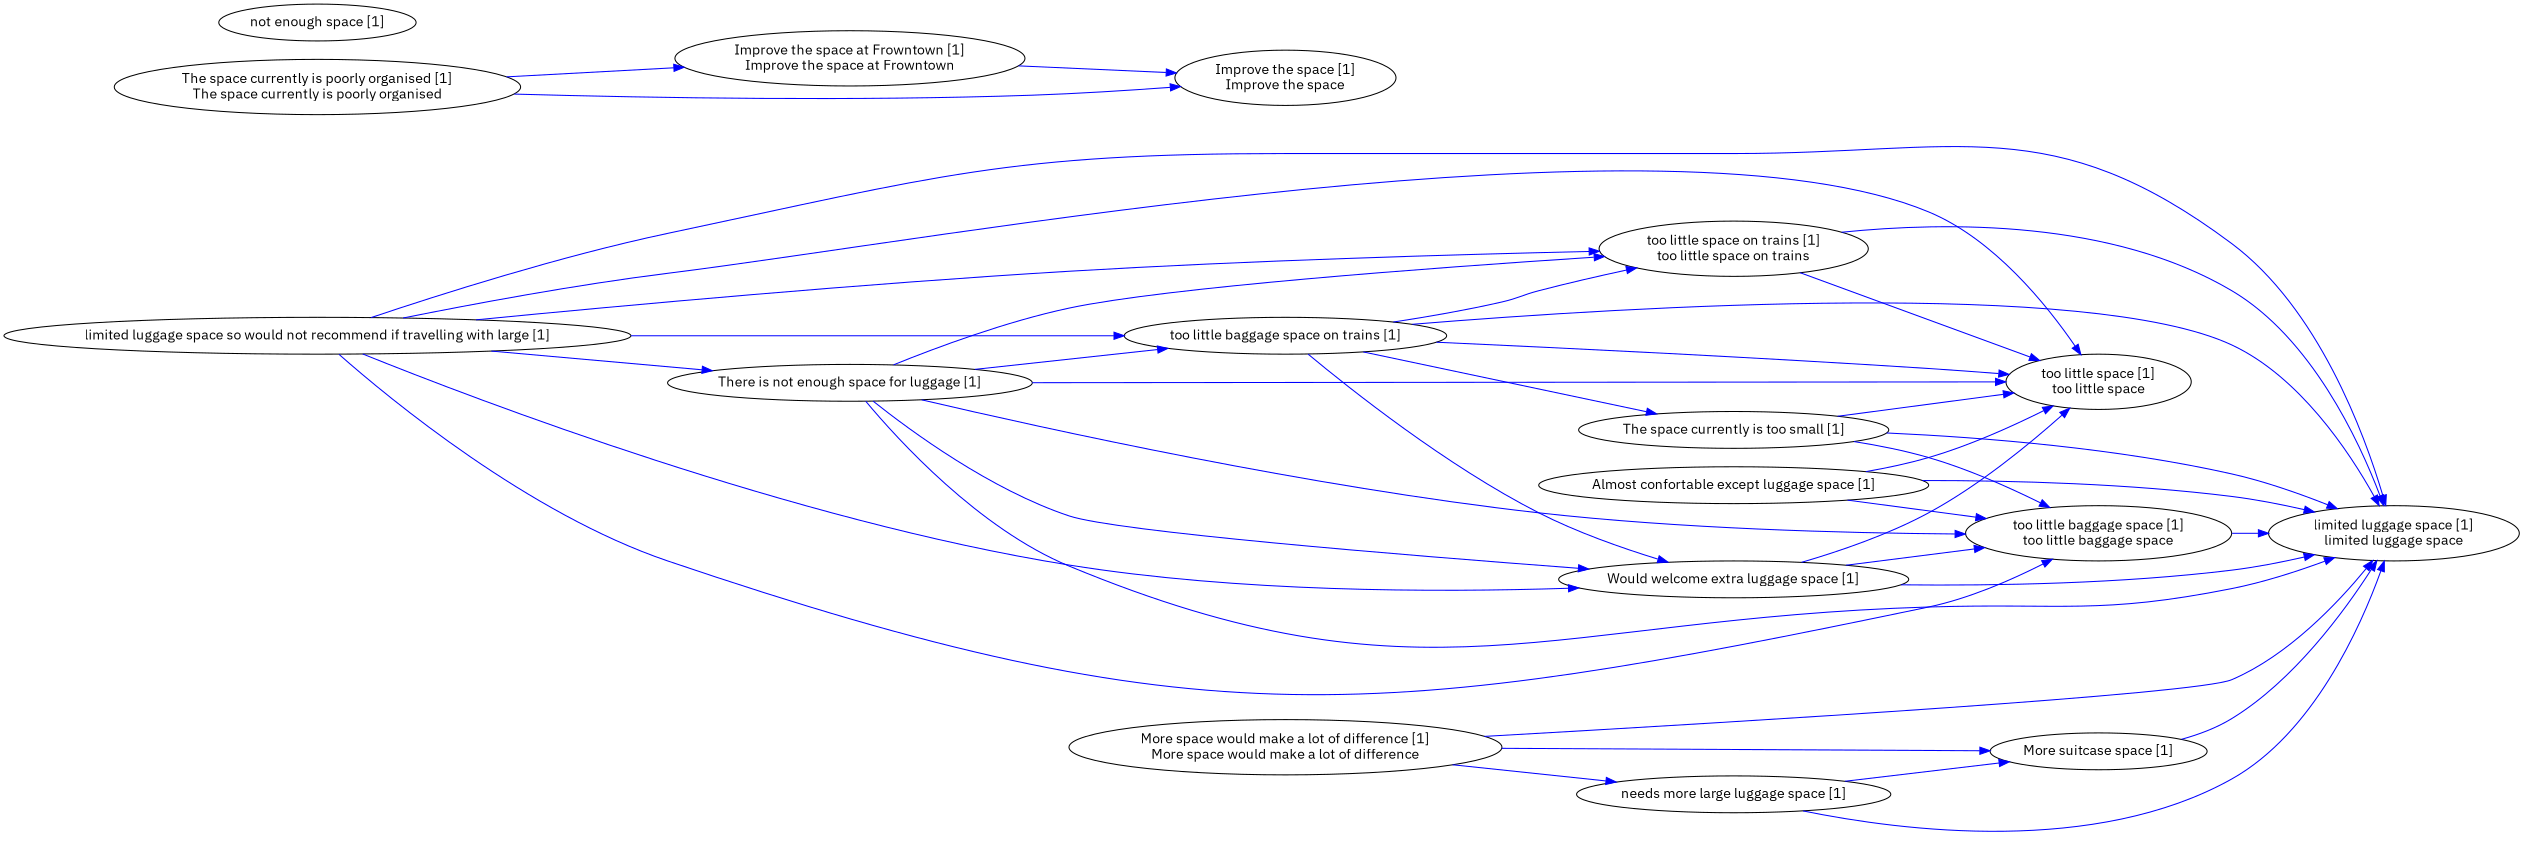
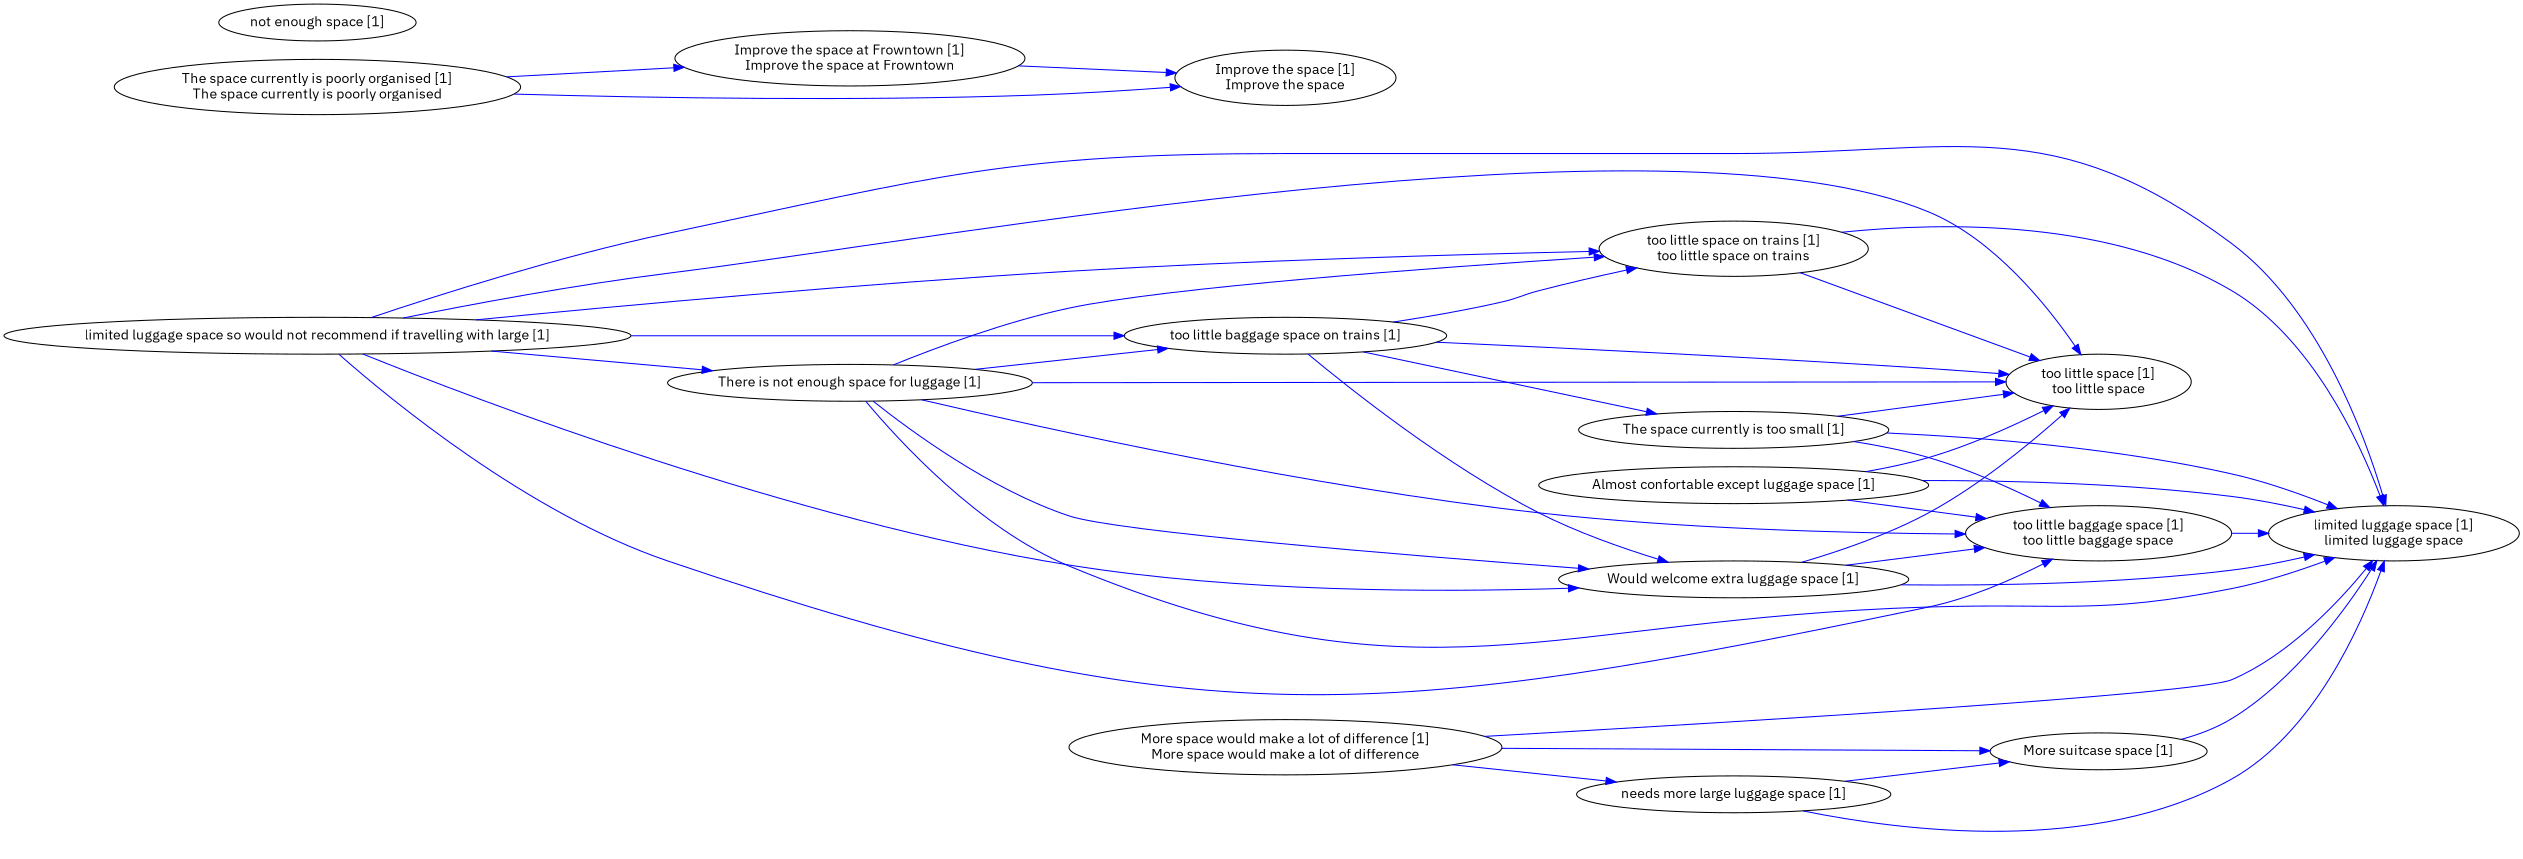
(1929, 304) -> none
